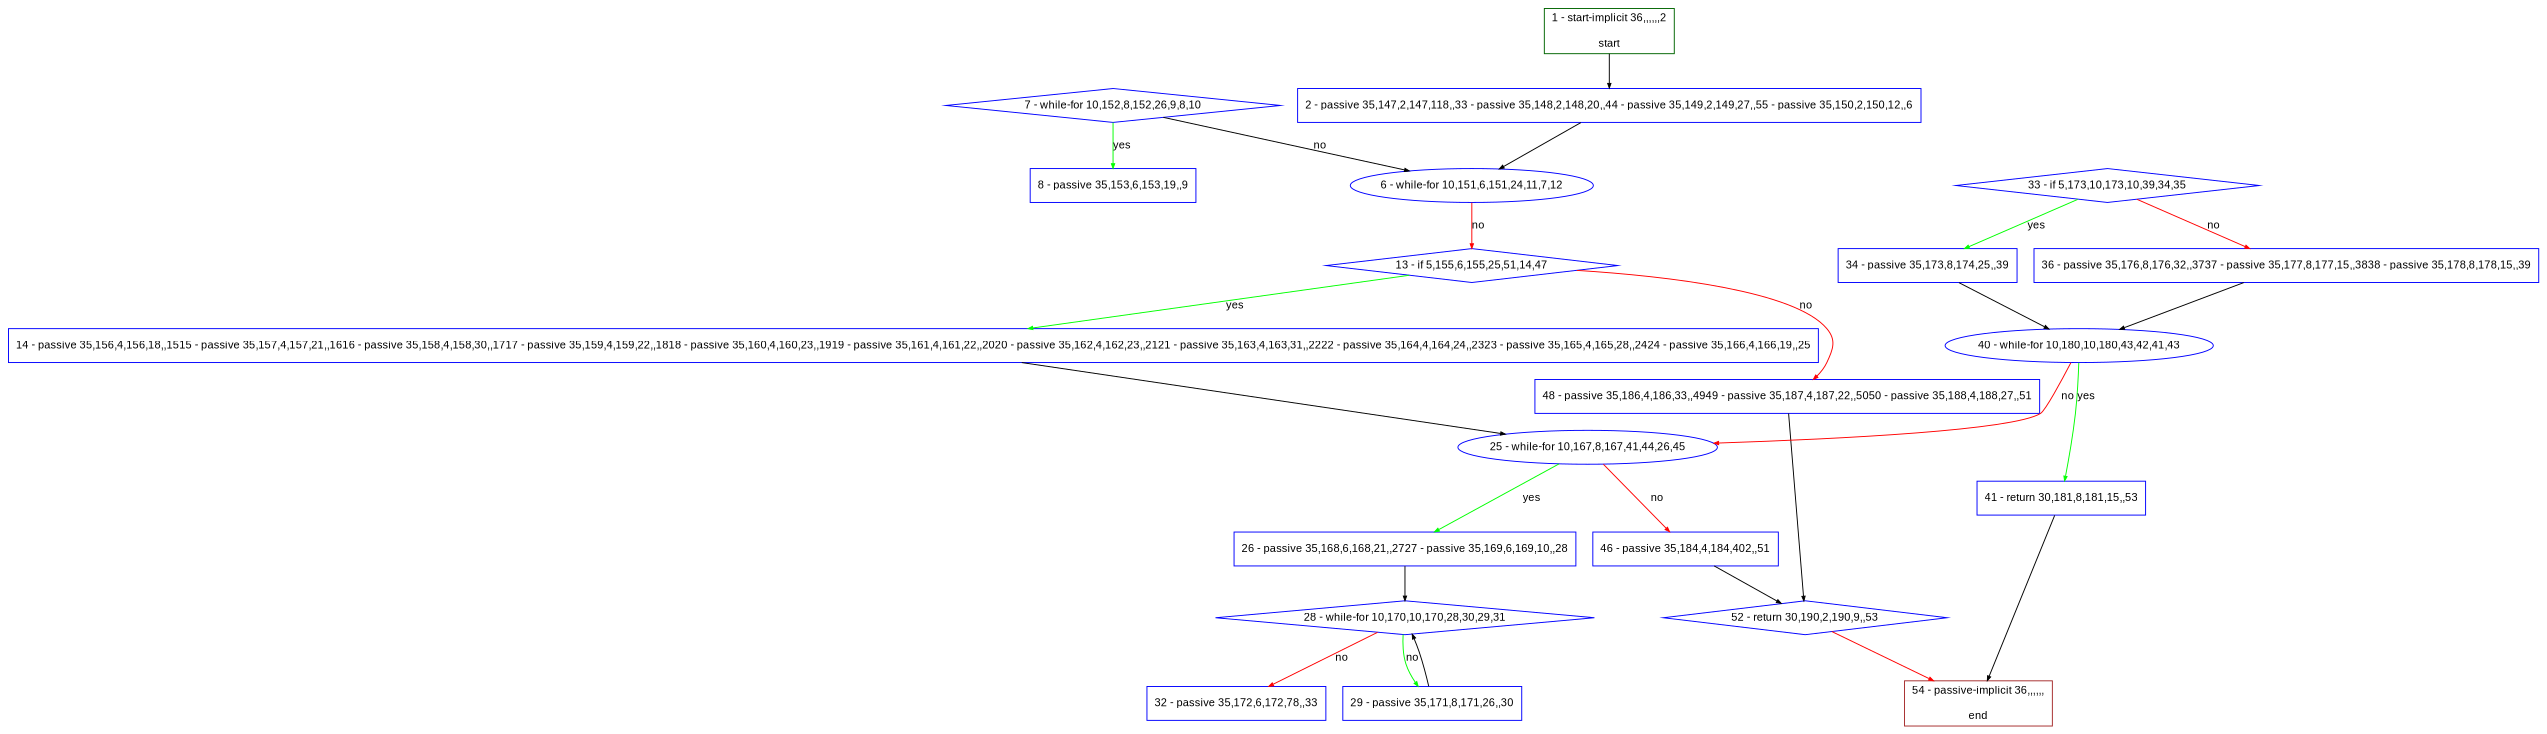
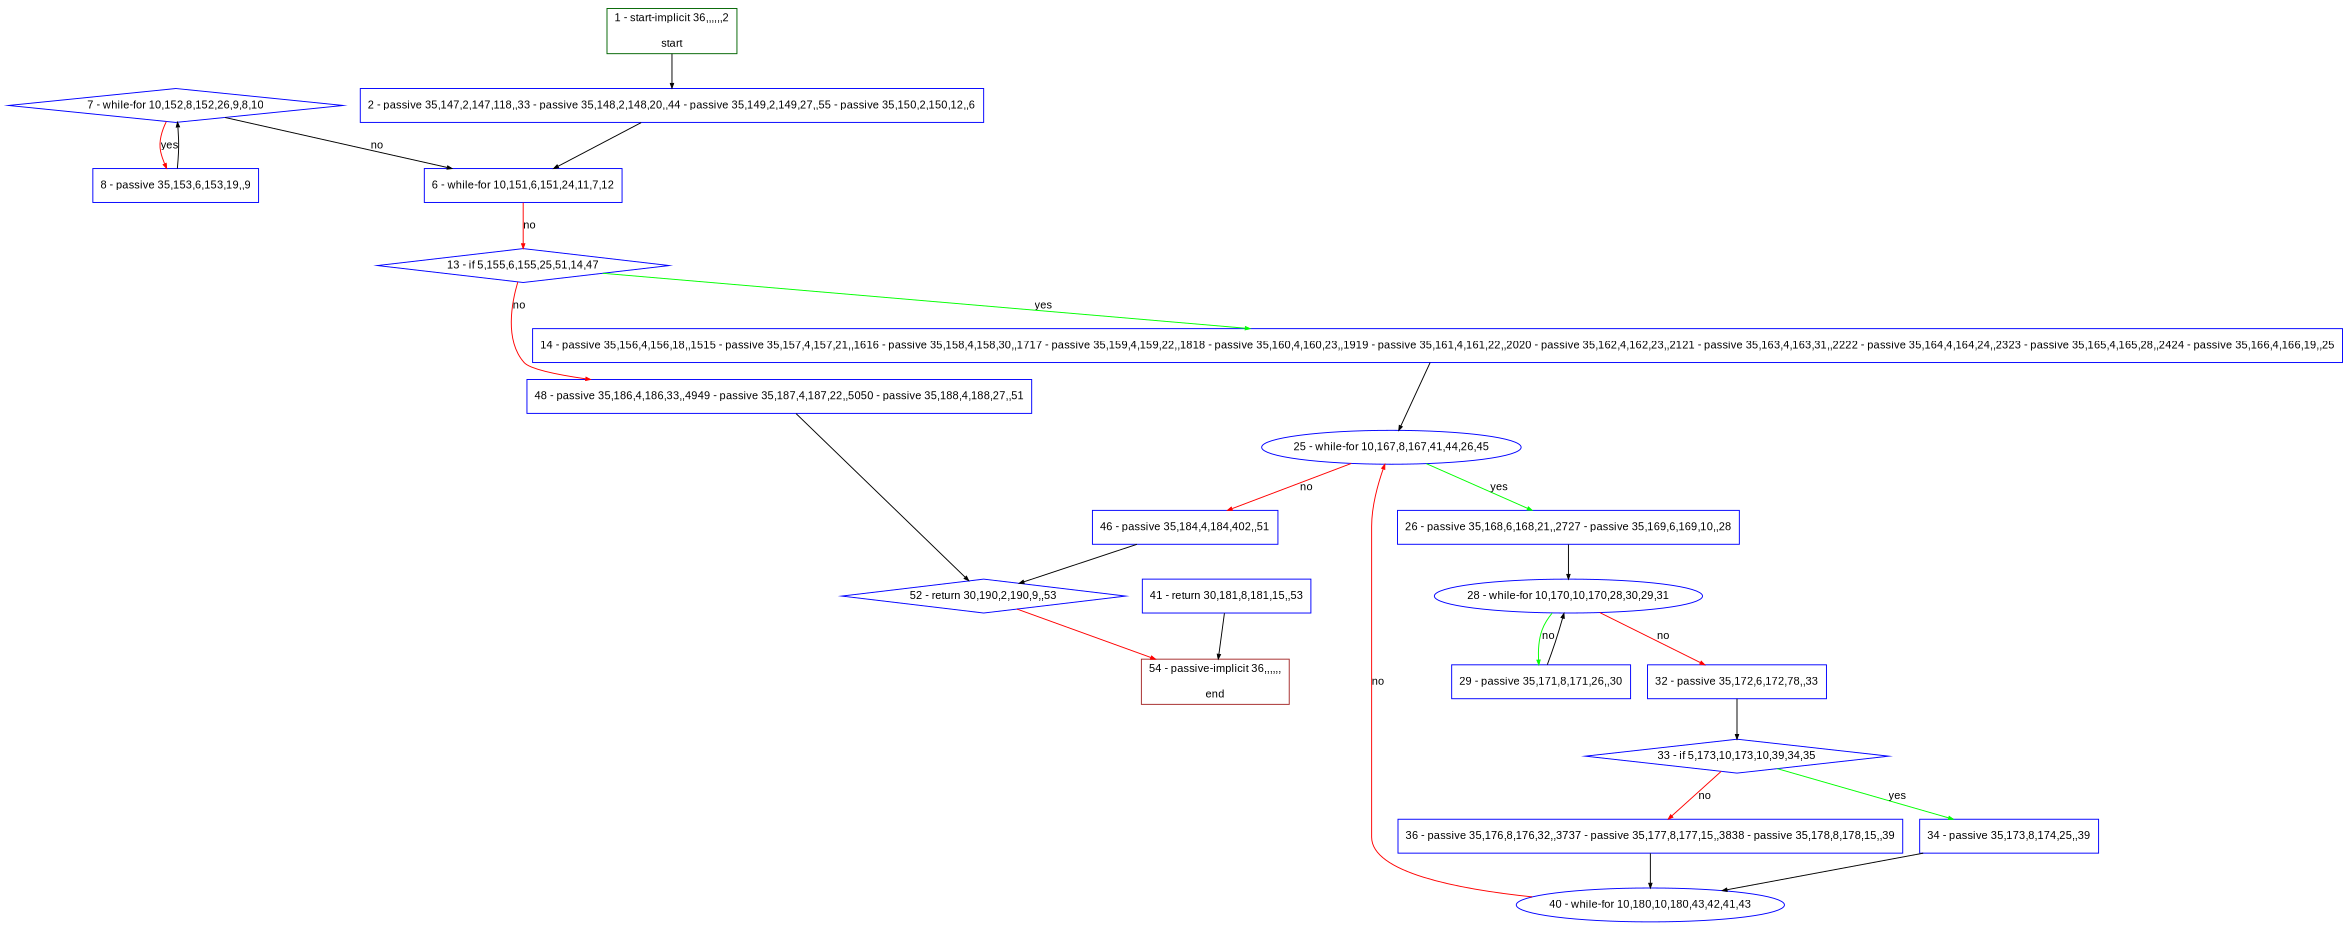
(1113, 143) -> (160, 143)
none -> (179, 148)
(1472, 186) -> (523, 186)
(2075, 420) -> none
(1405, 618) -> (1568, 596)
none -> (1737, 716)
